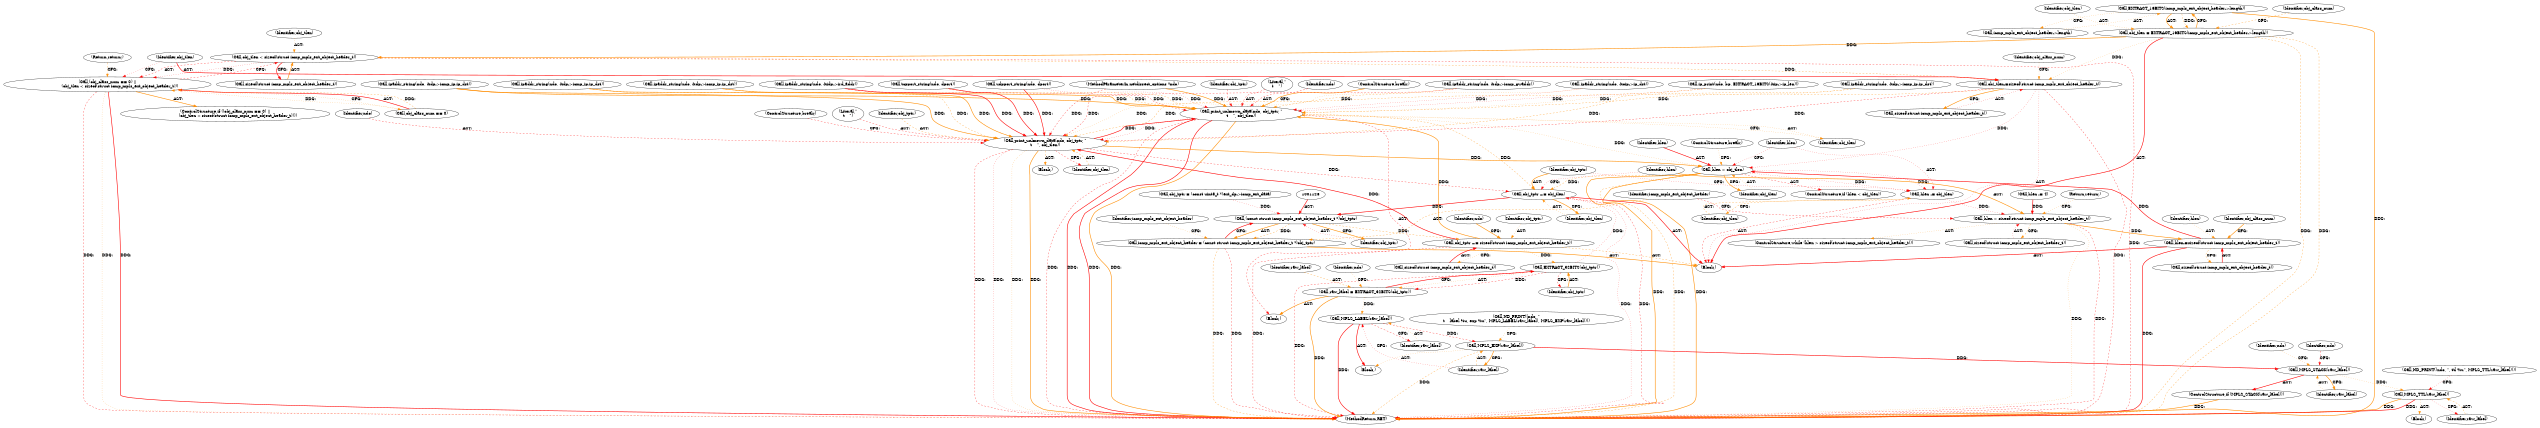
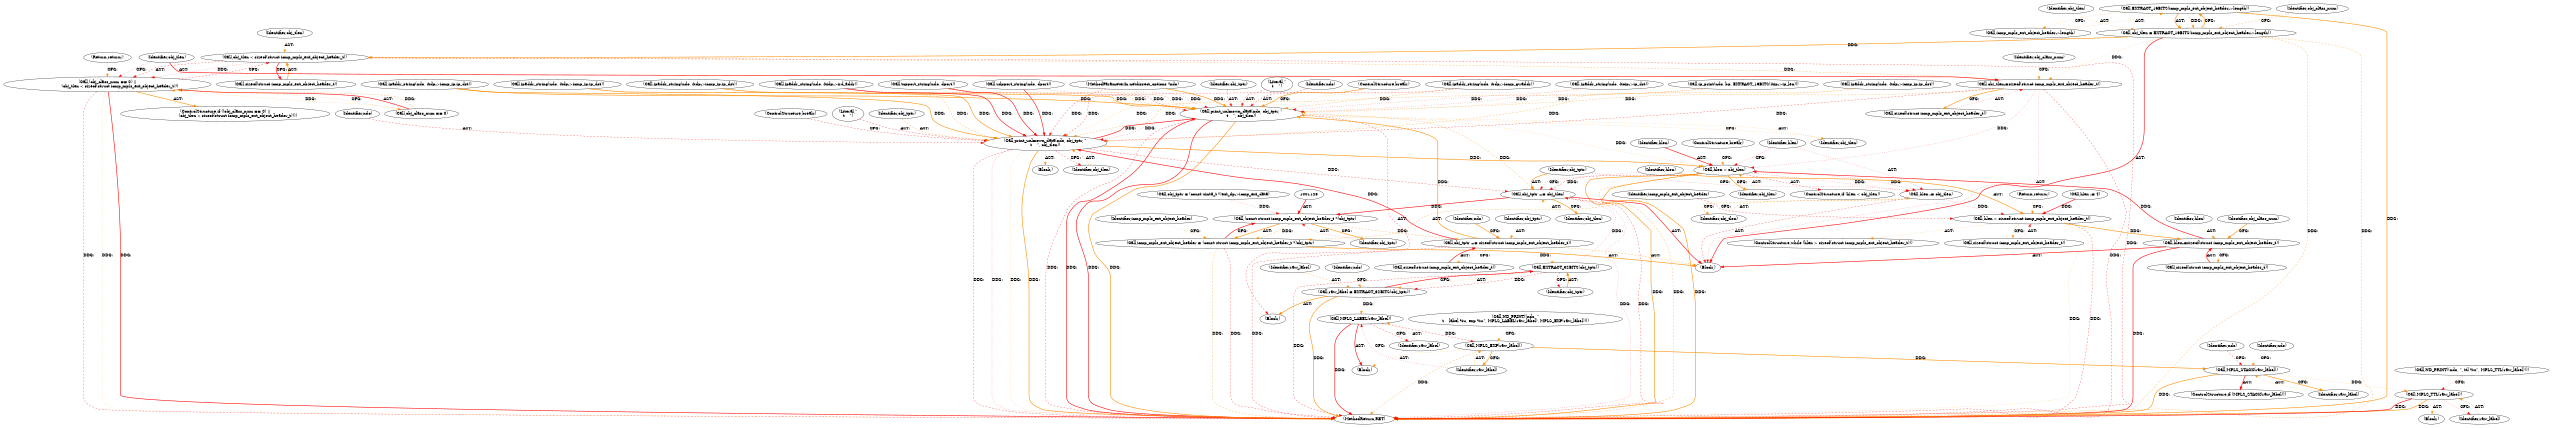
(1626, 176) -> (1626, 175)
(1904, 358) -> (1867, 358)
(1809, 417) -> (1815, 418)
